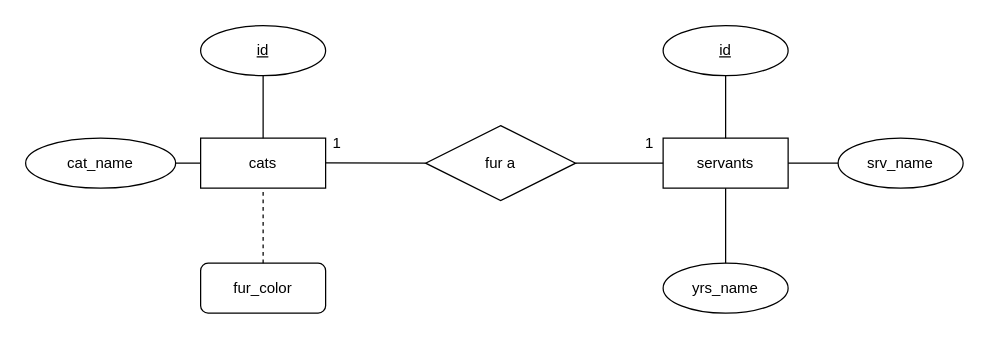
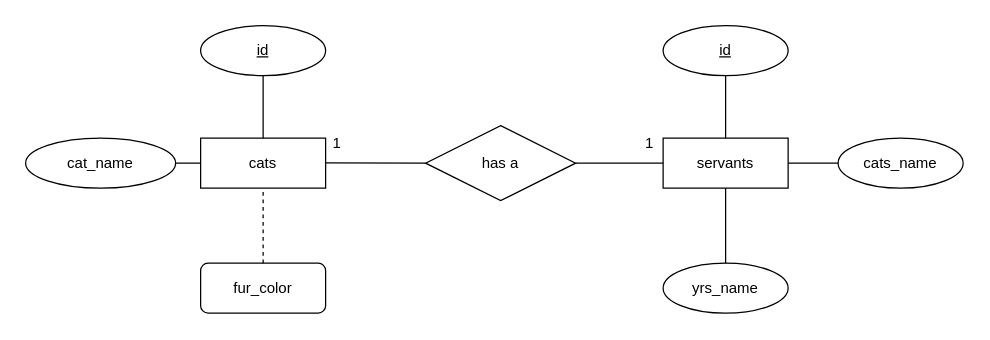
(501, 163) -> (501, 163)
(901, 163) -> (901, 163)
